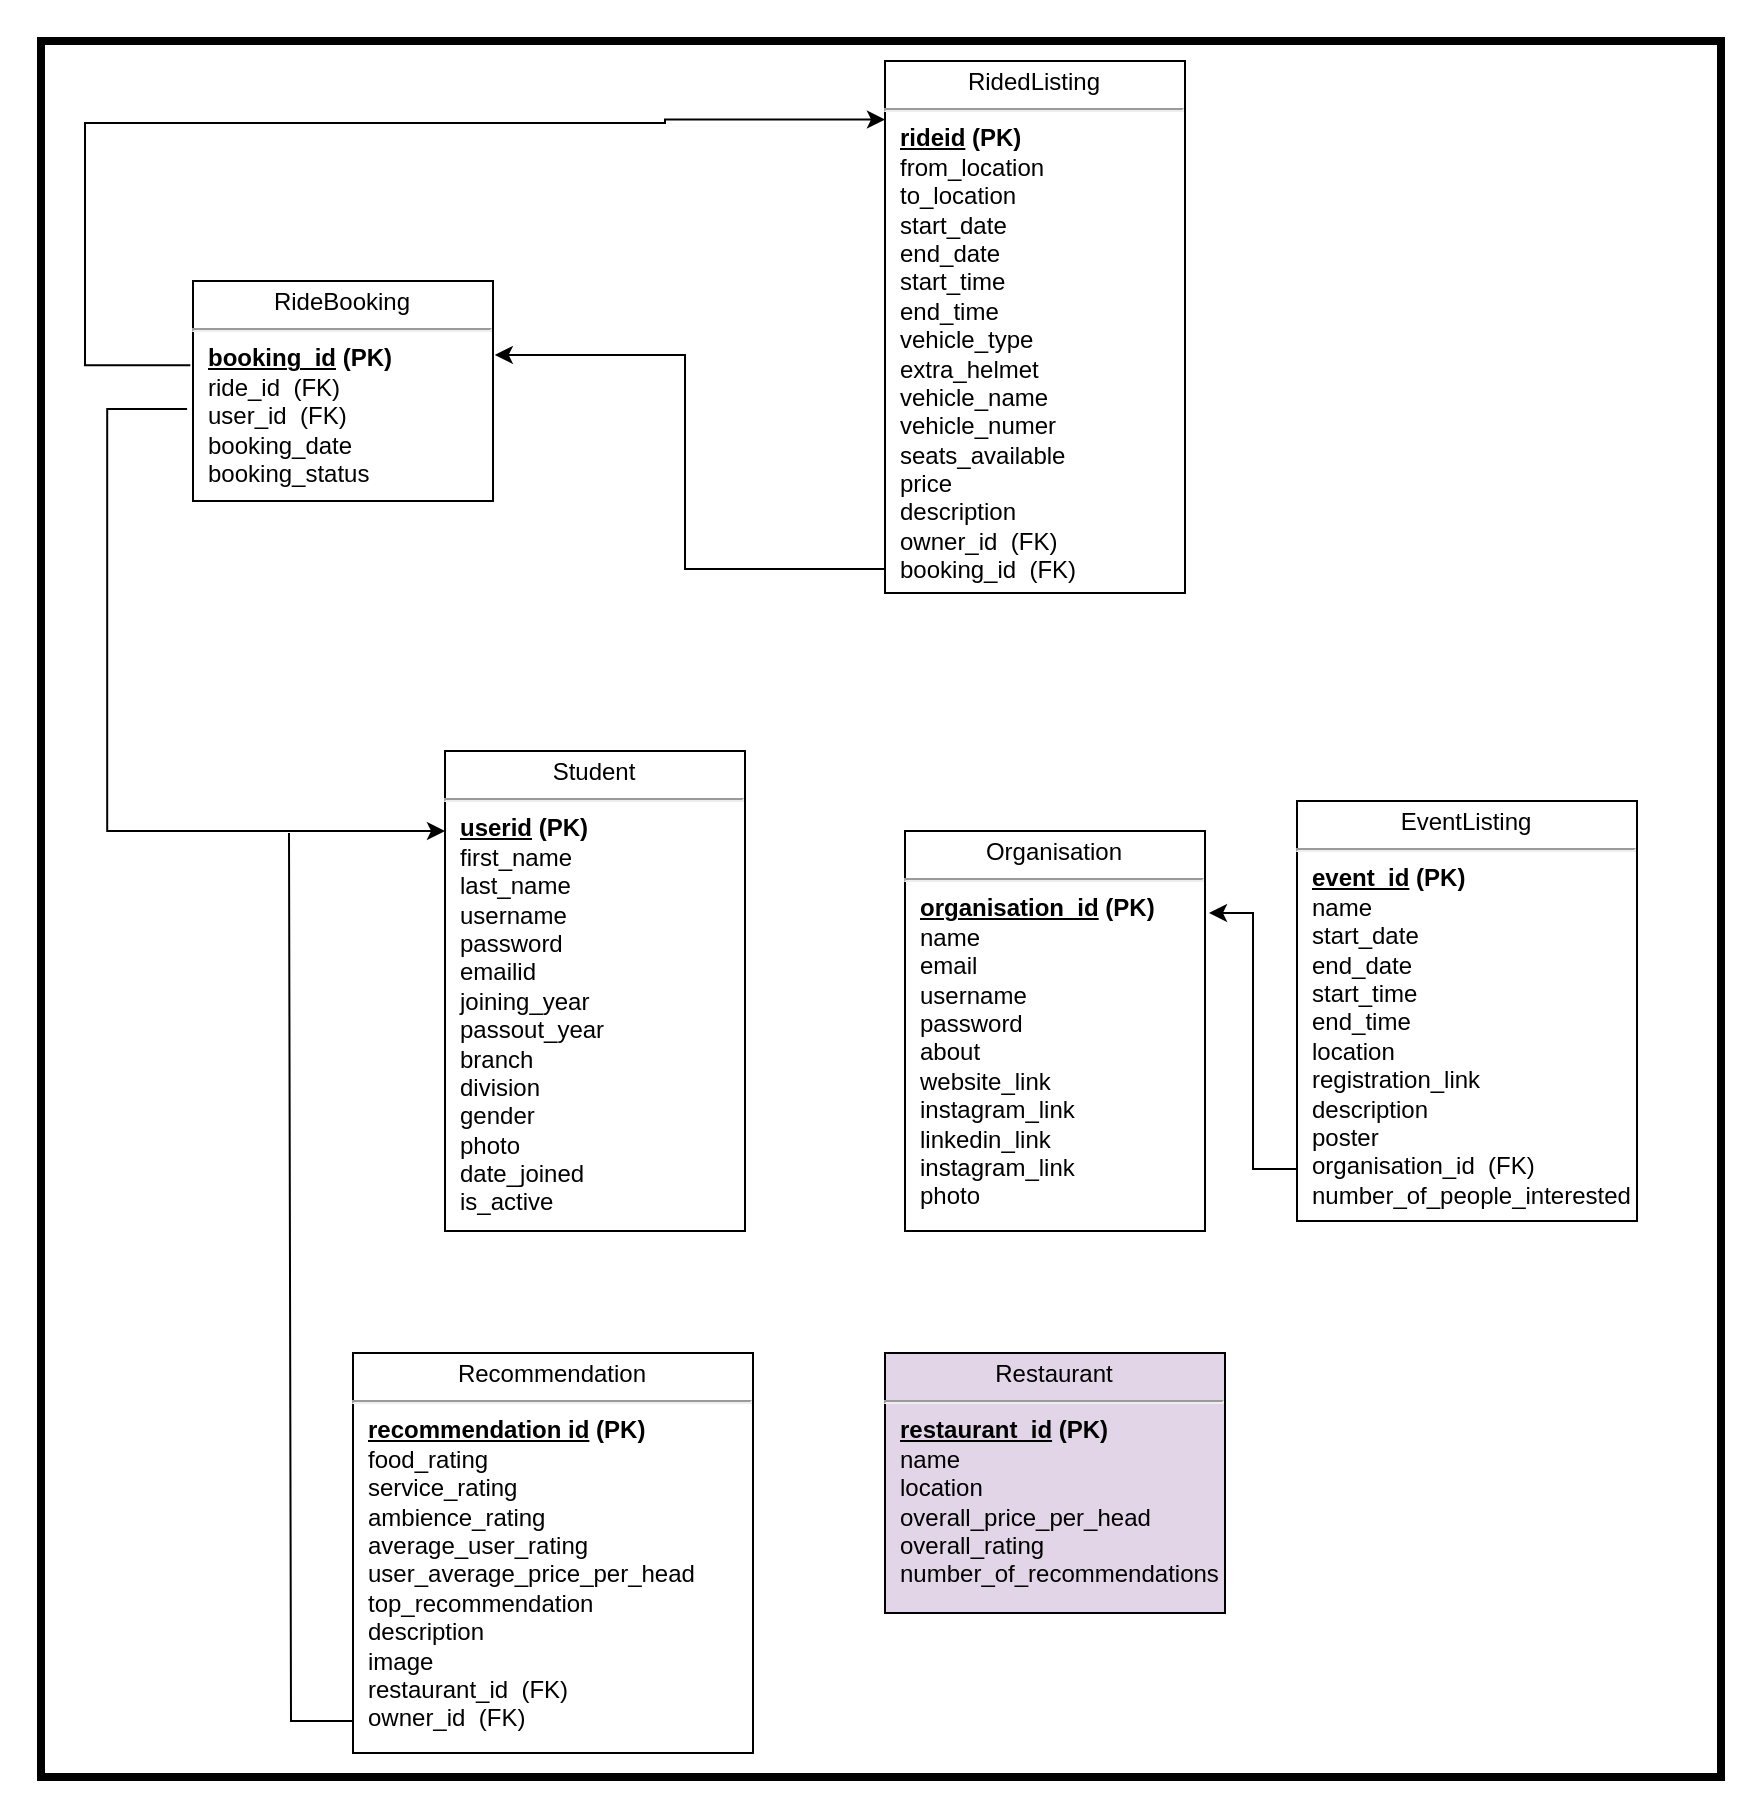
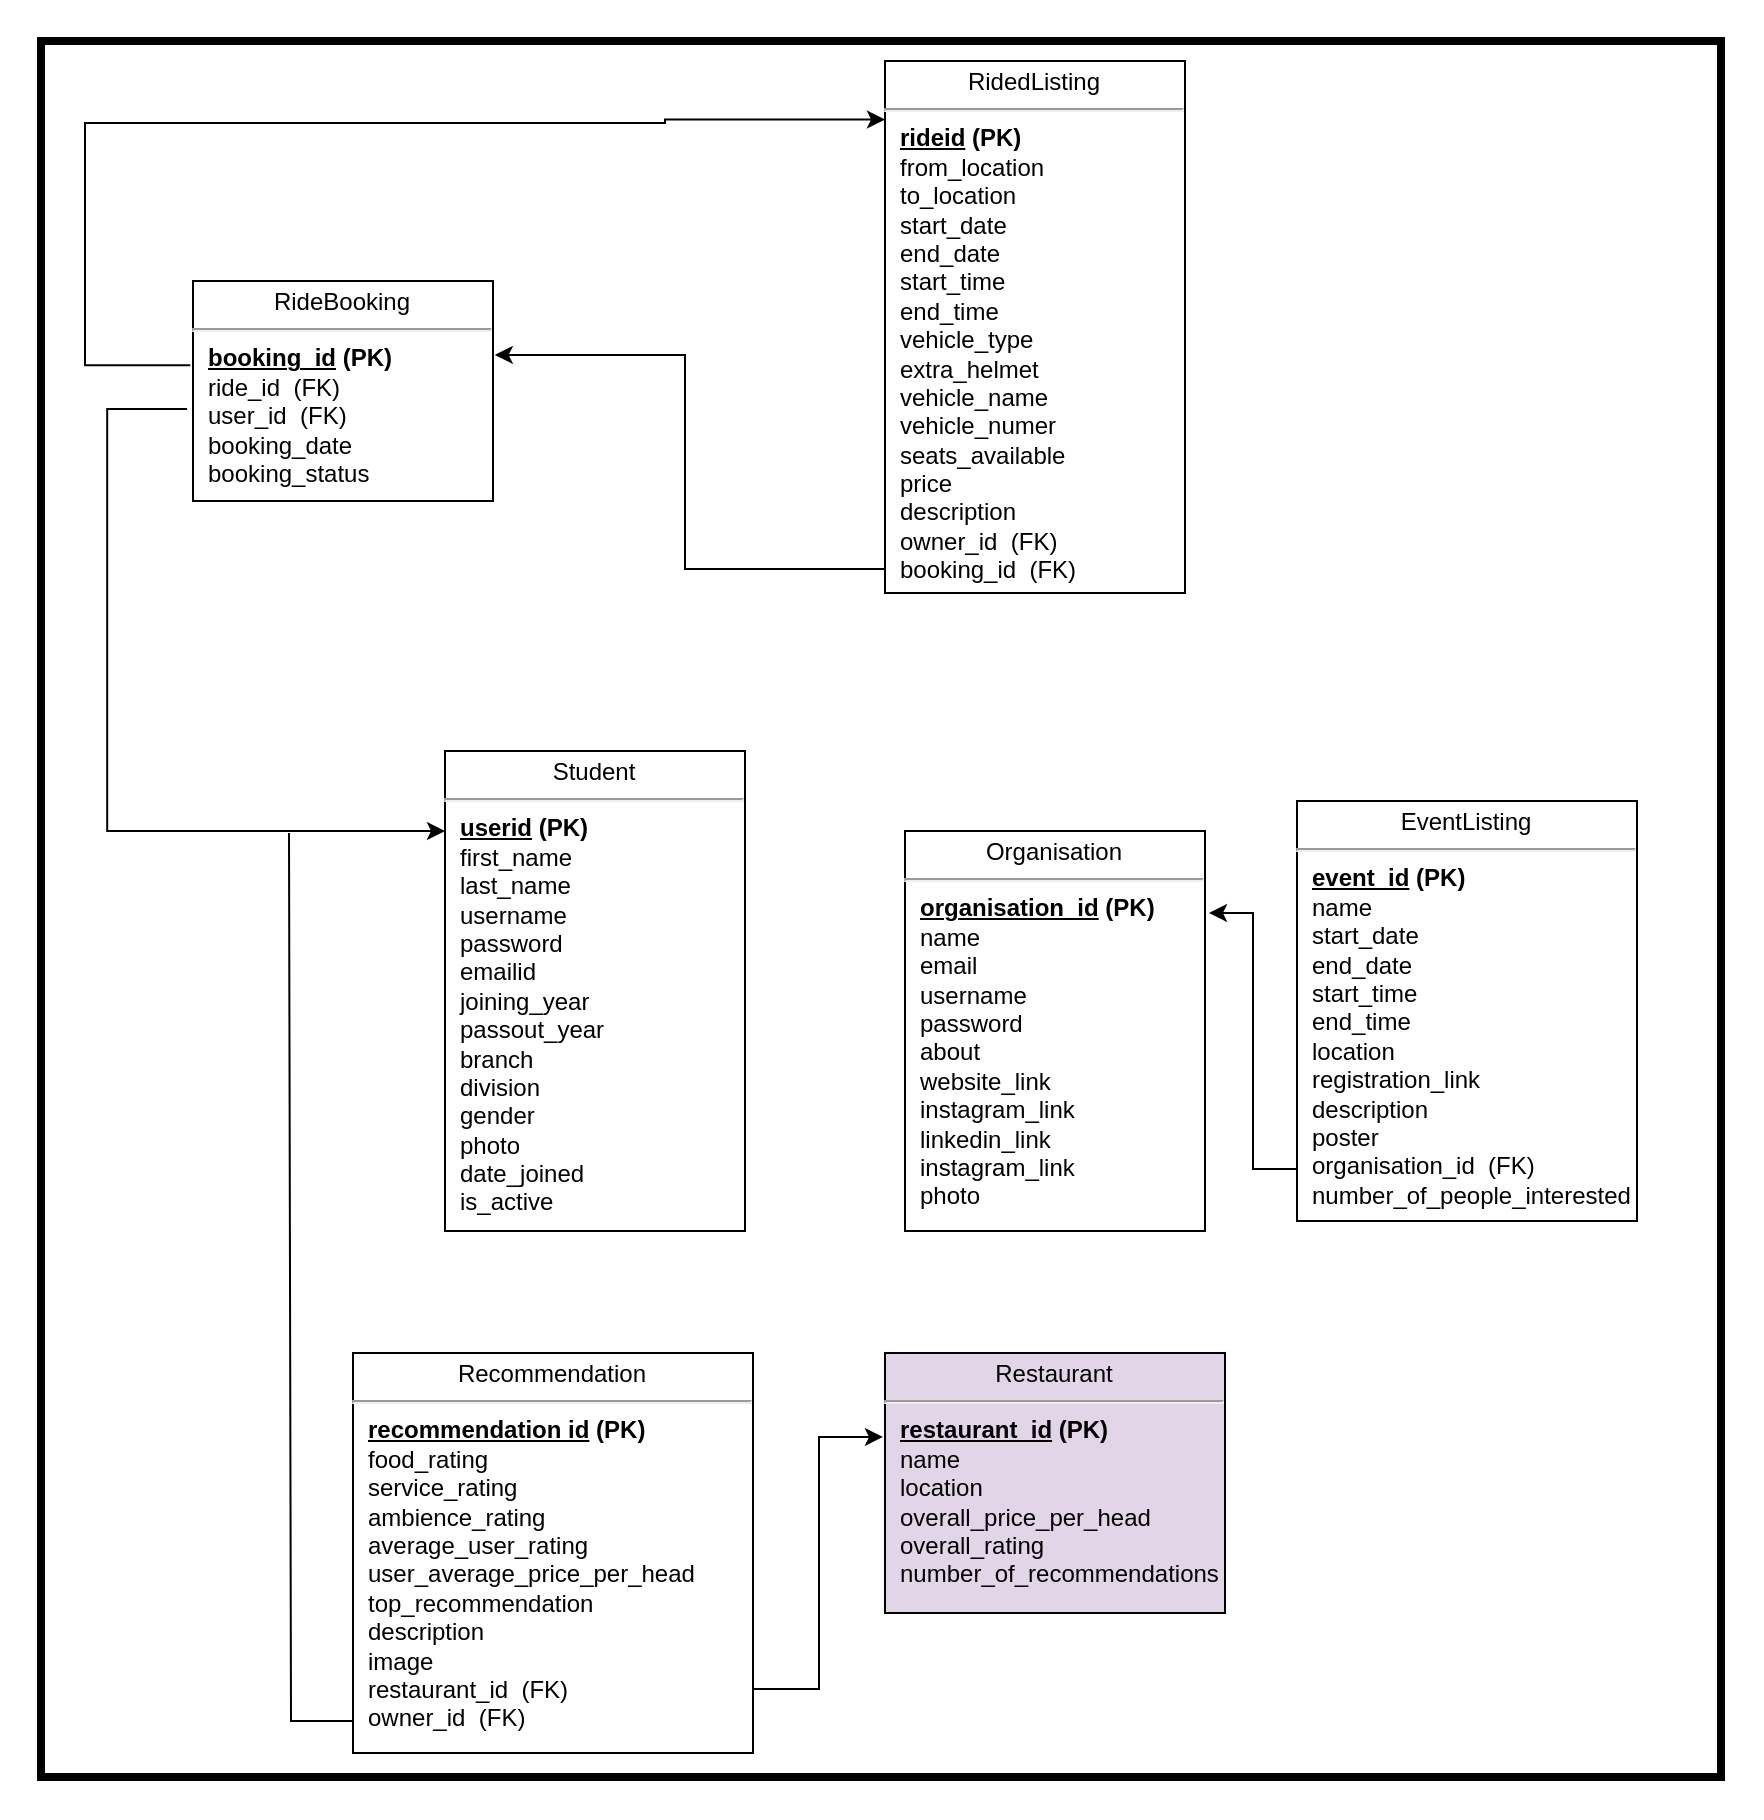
none -> (819, 1571)
